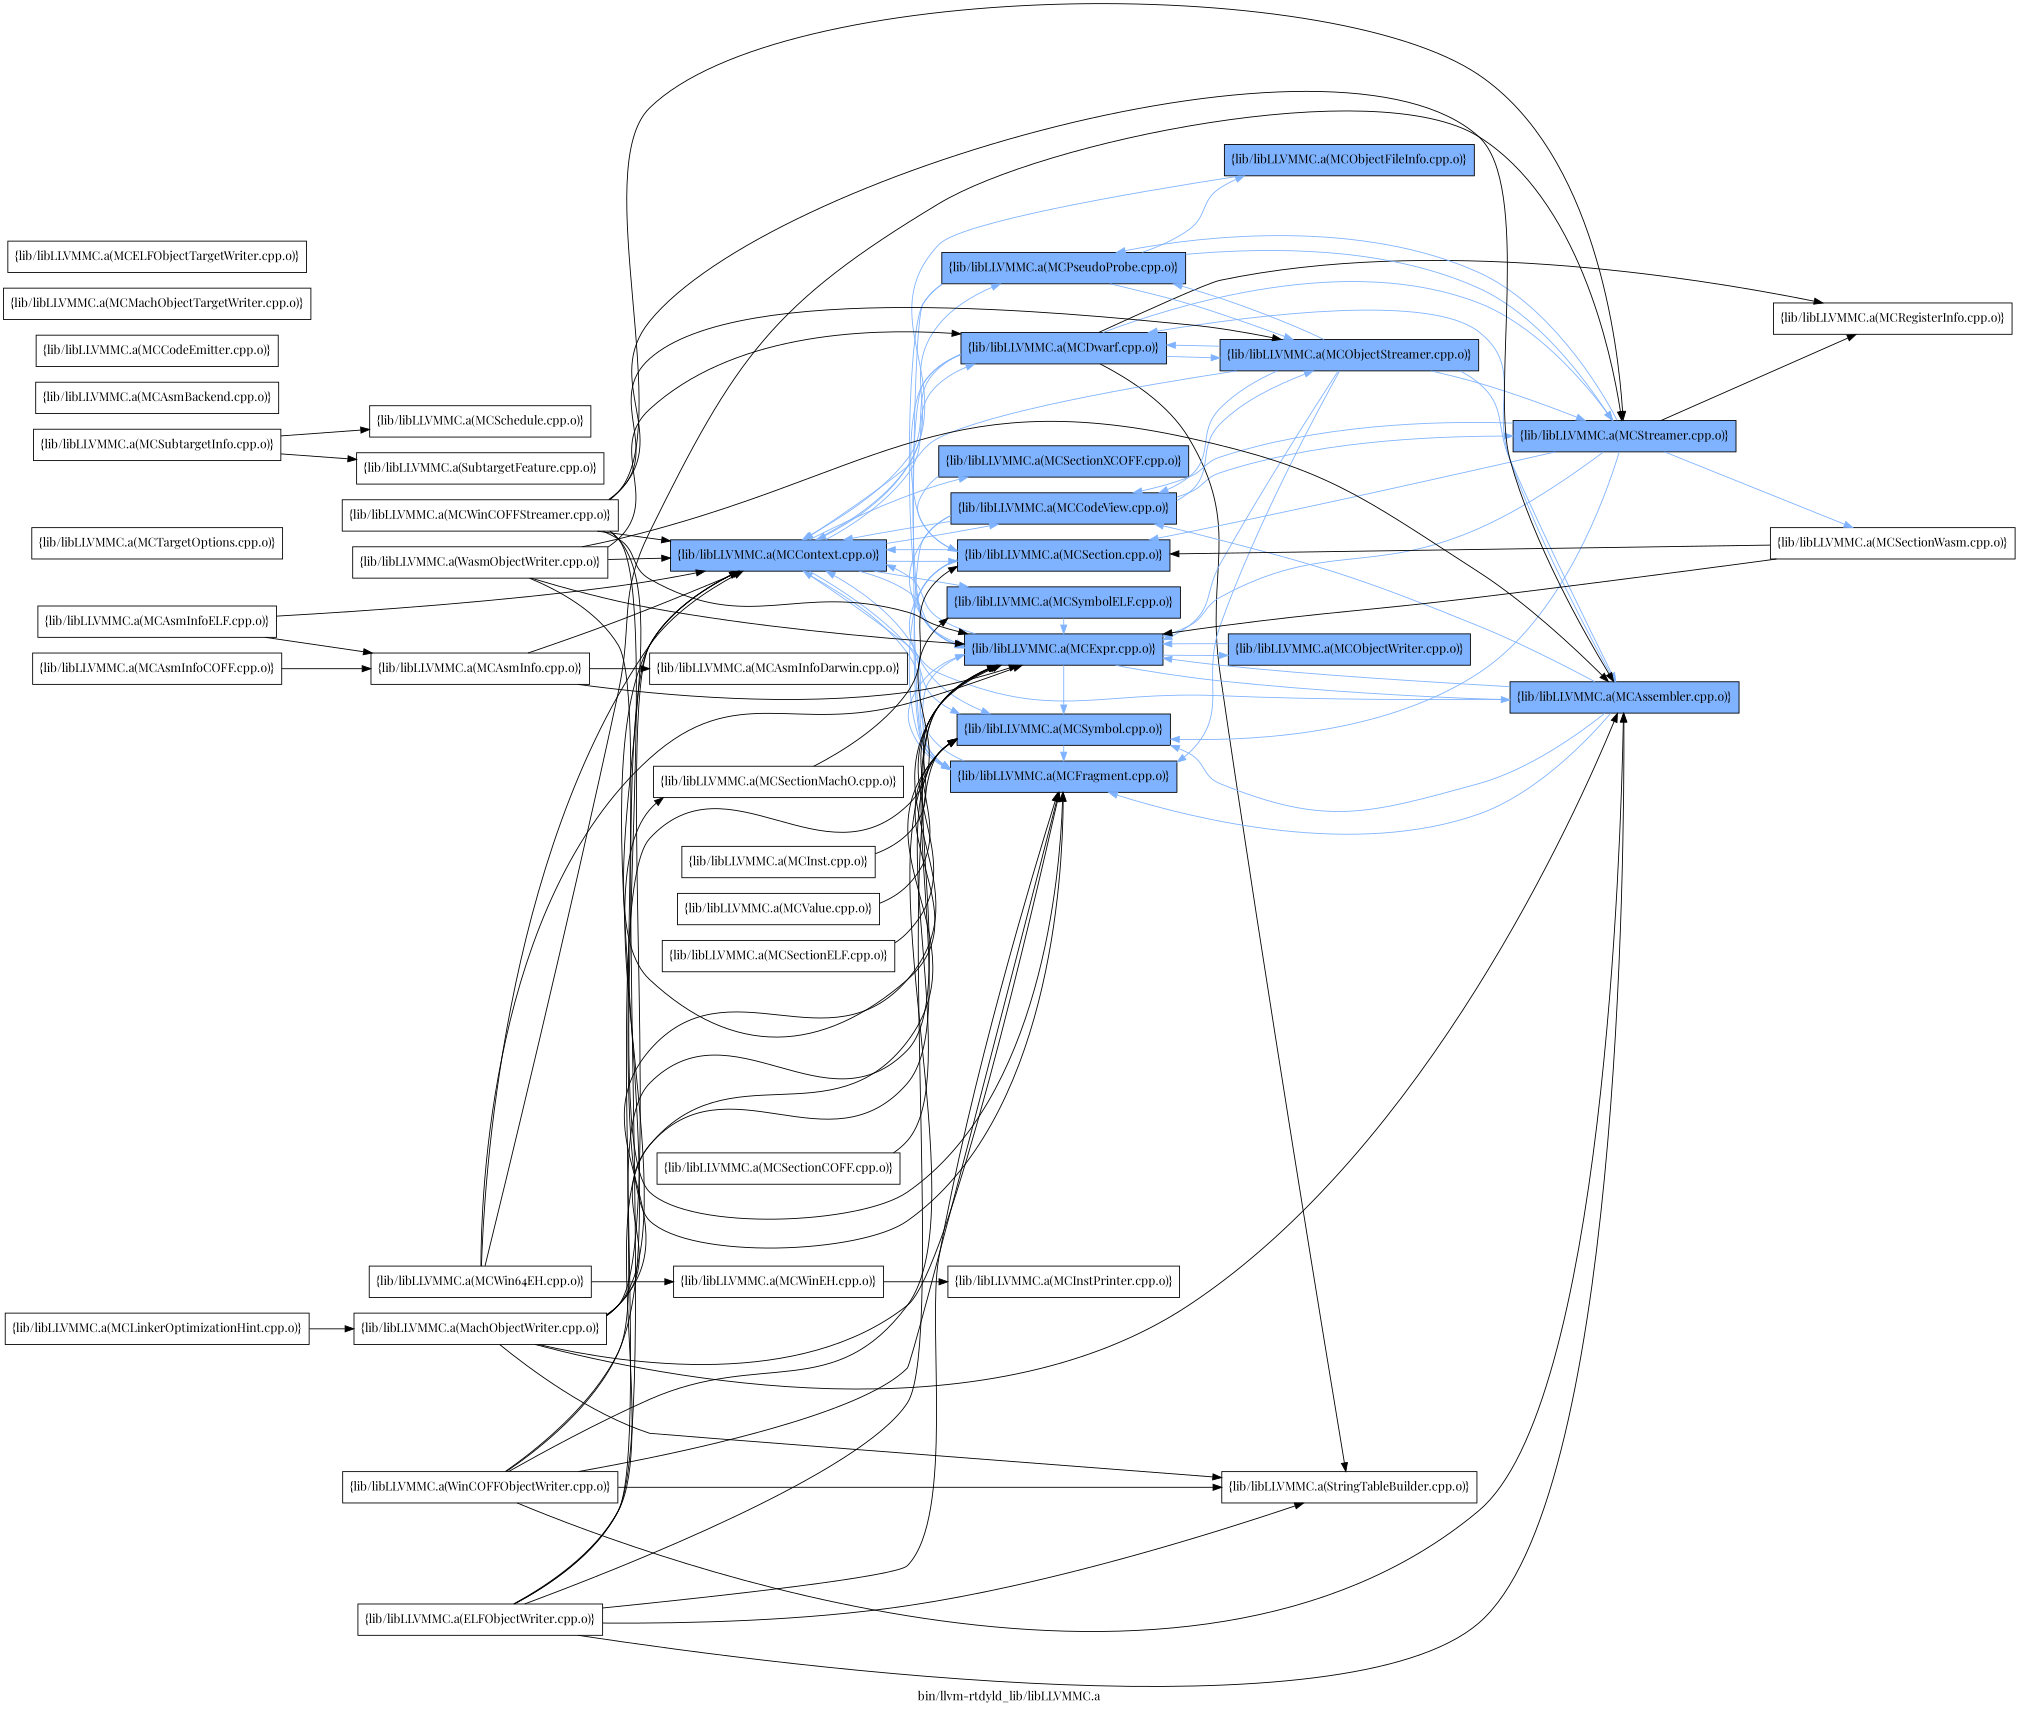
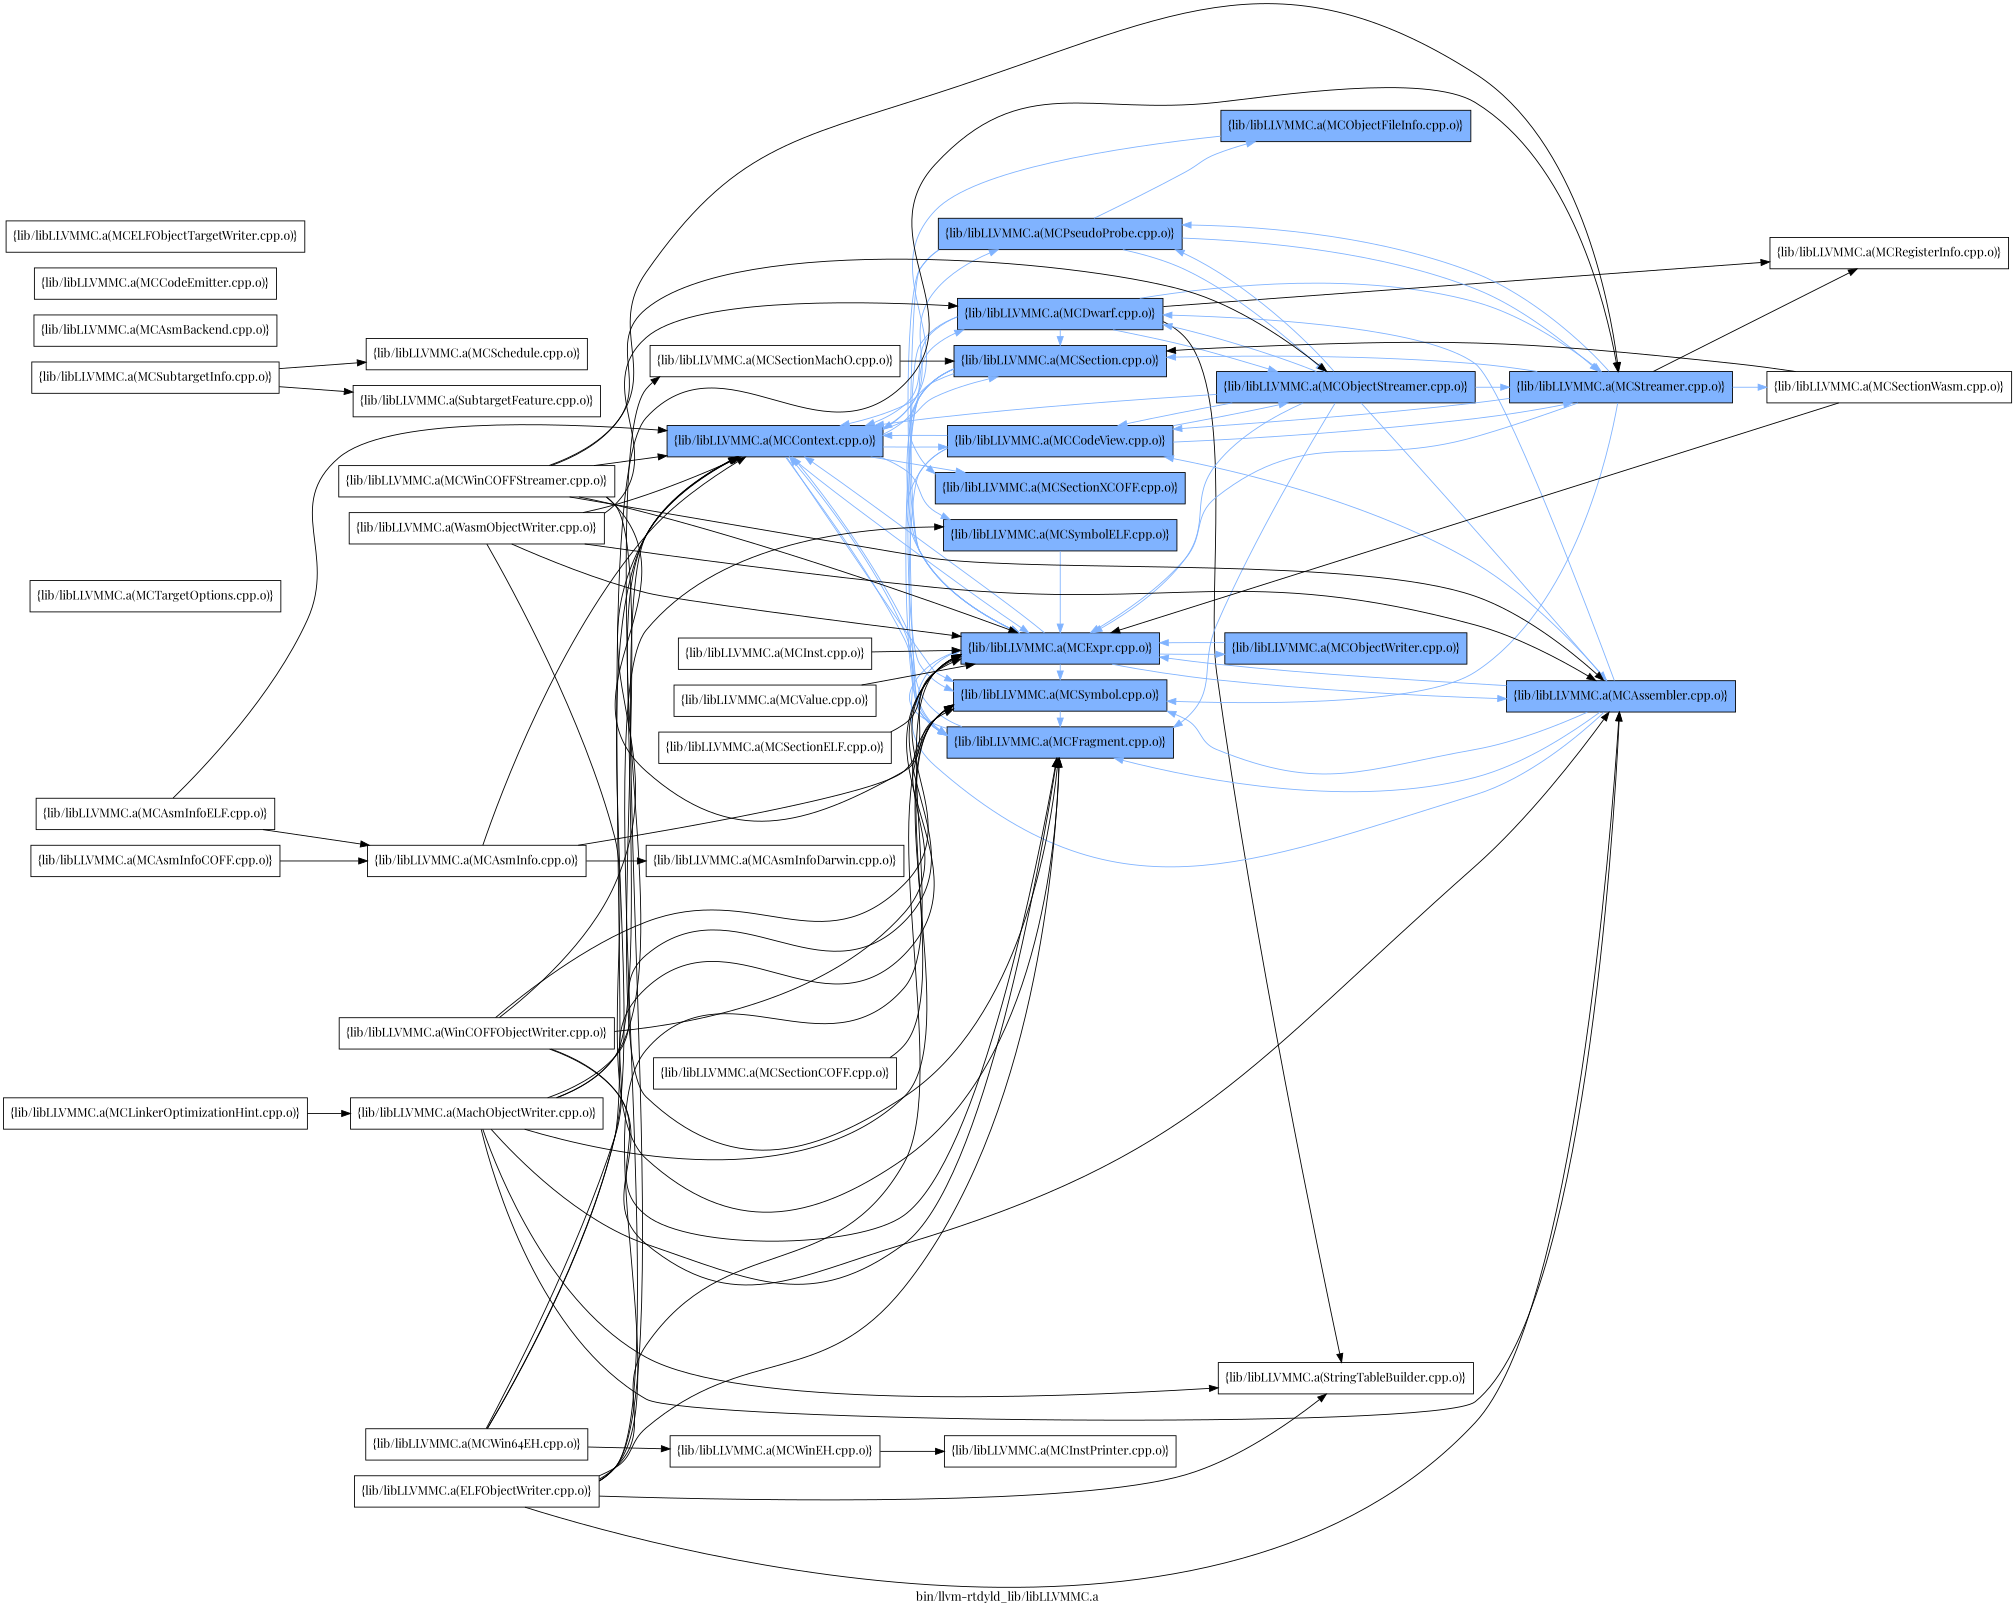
(157, 304) -> none
(921, 497) -> (912, 412)
(915, 1487) -> none
